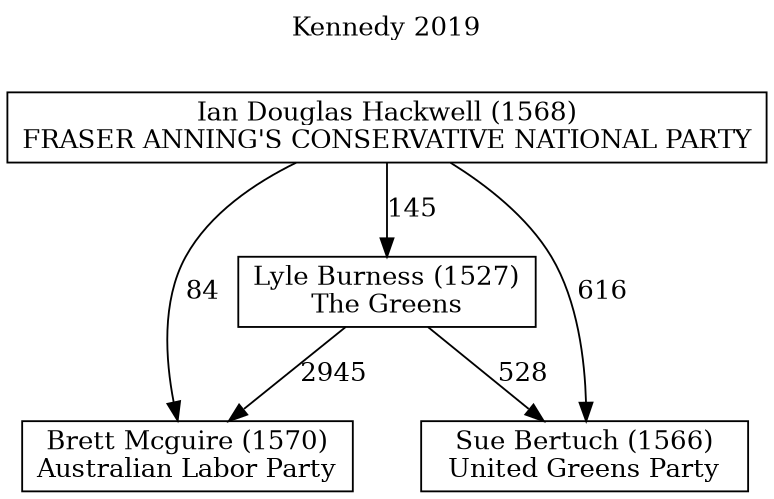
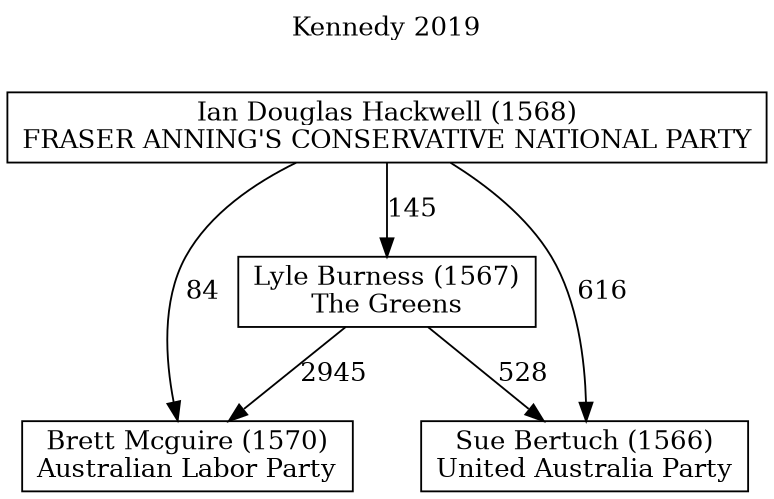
(387, 292) -> (387, 292)
(585, 456) -> (585, 456)
